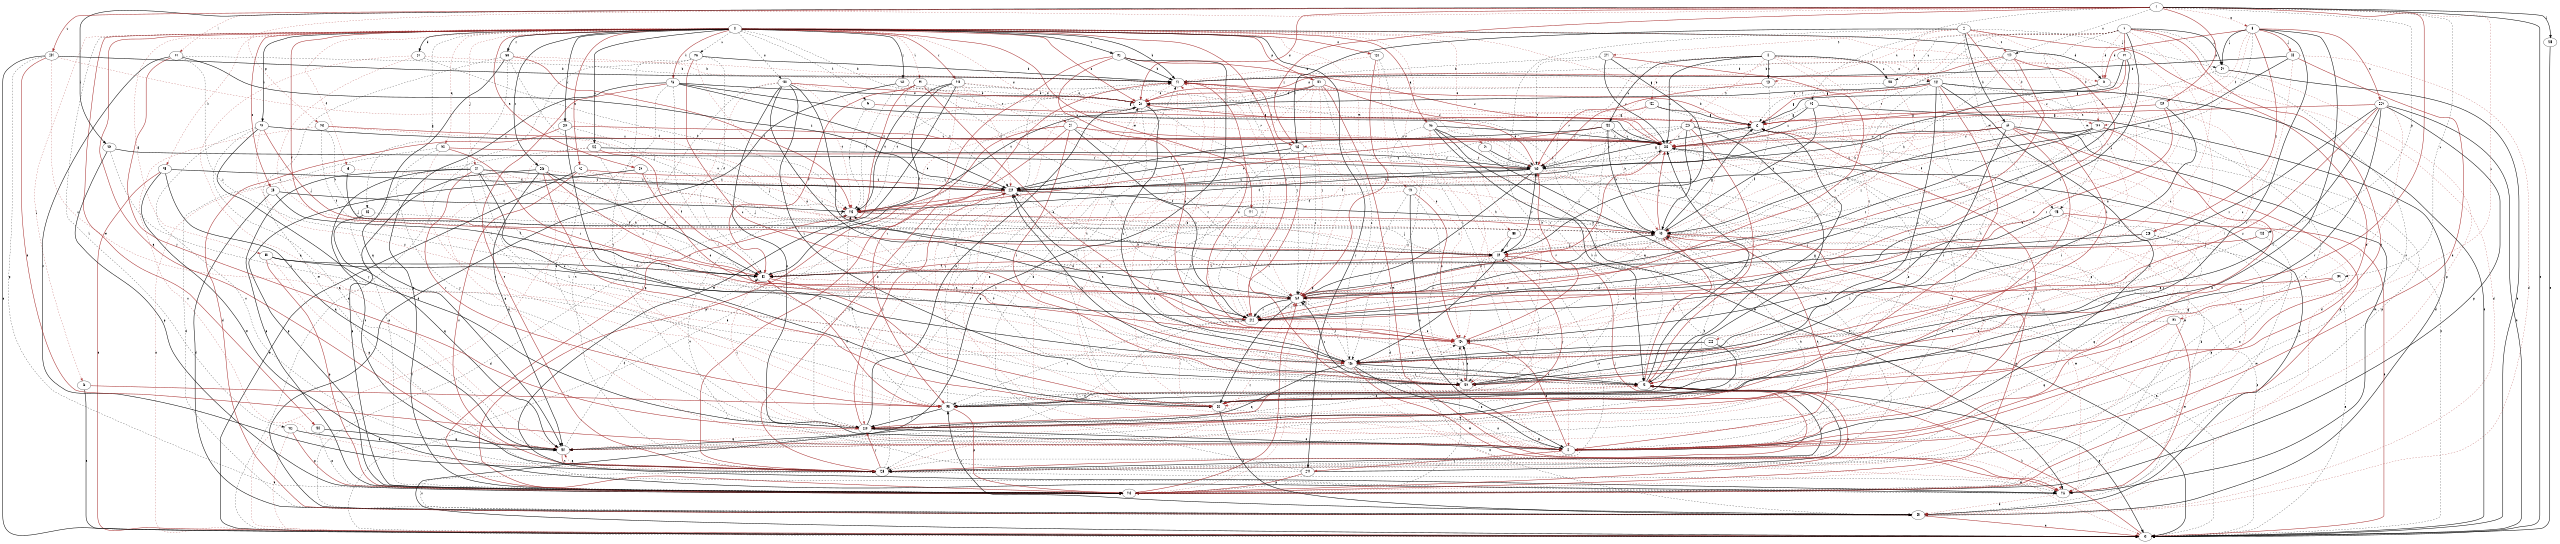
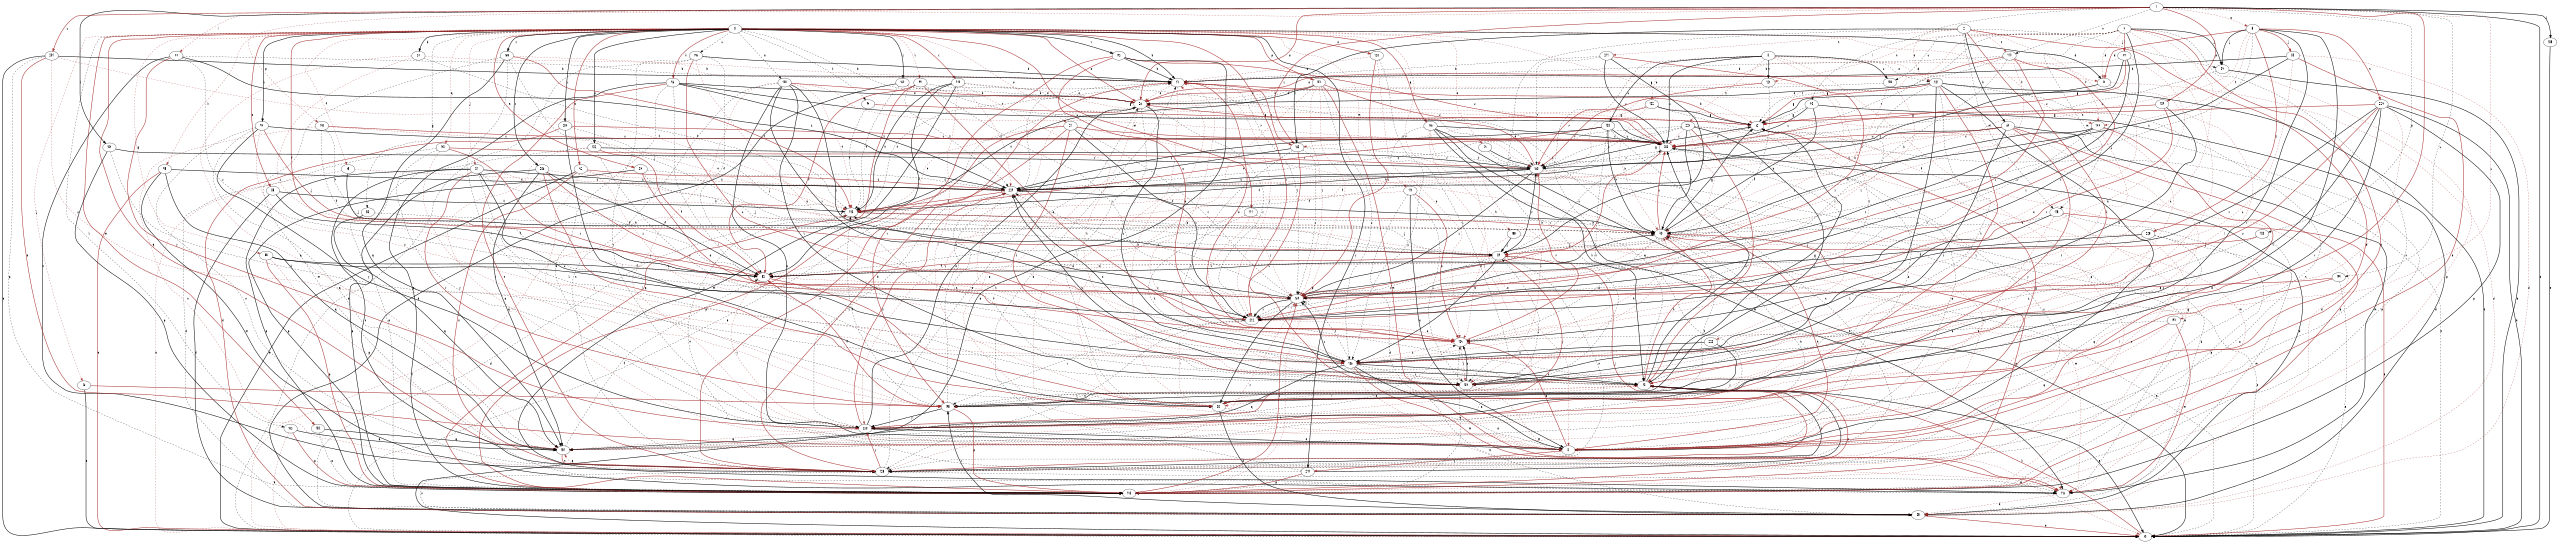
(273, 191) -> (273, 191)
